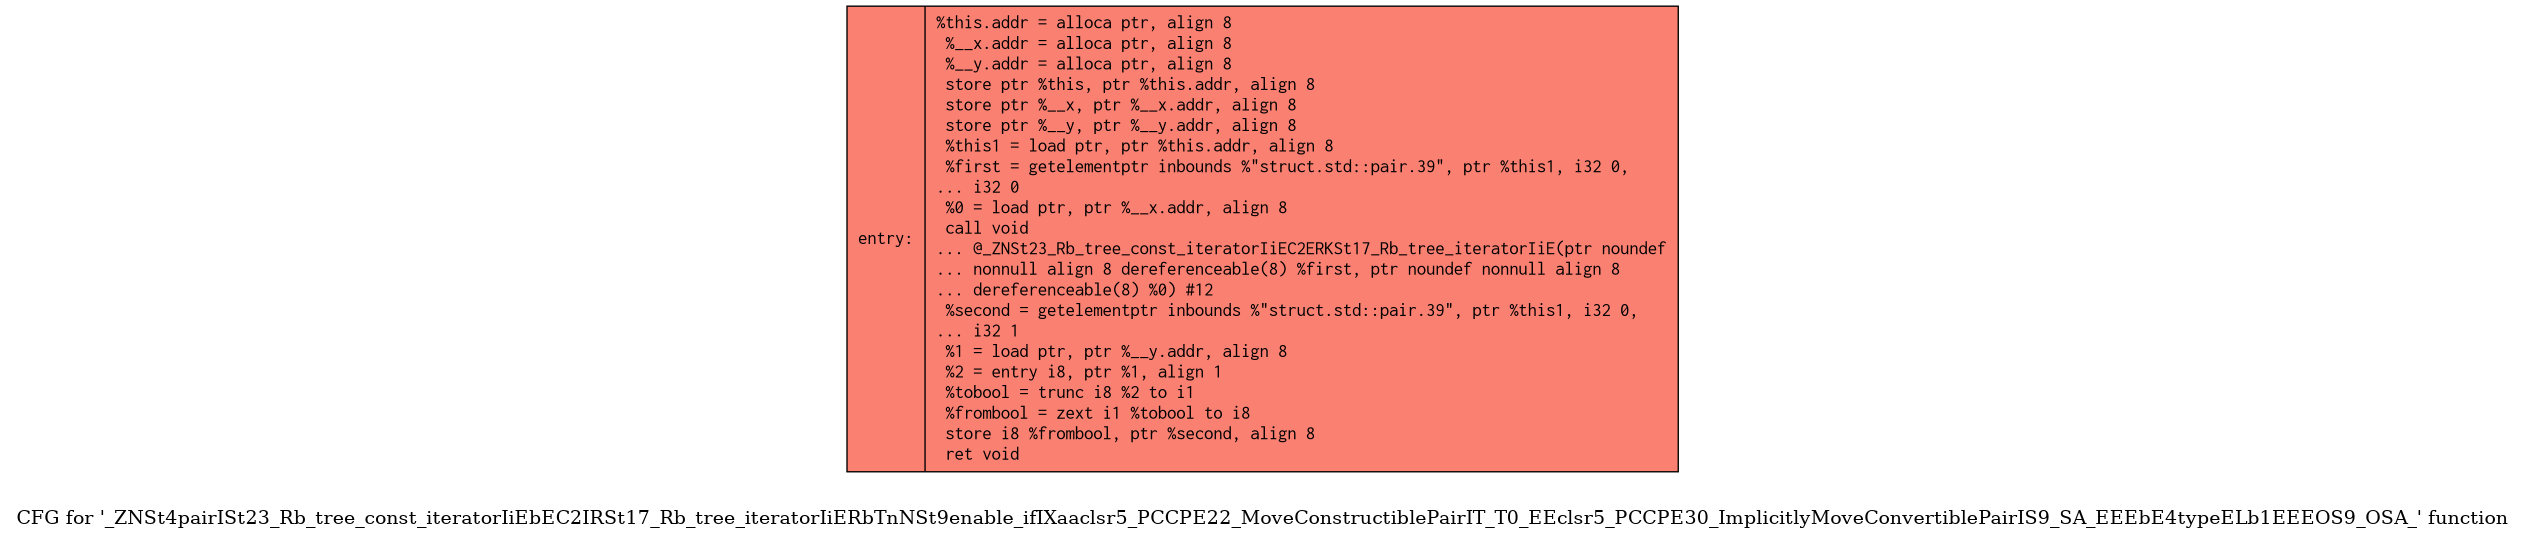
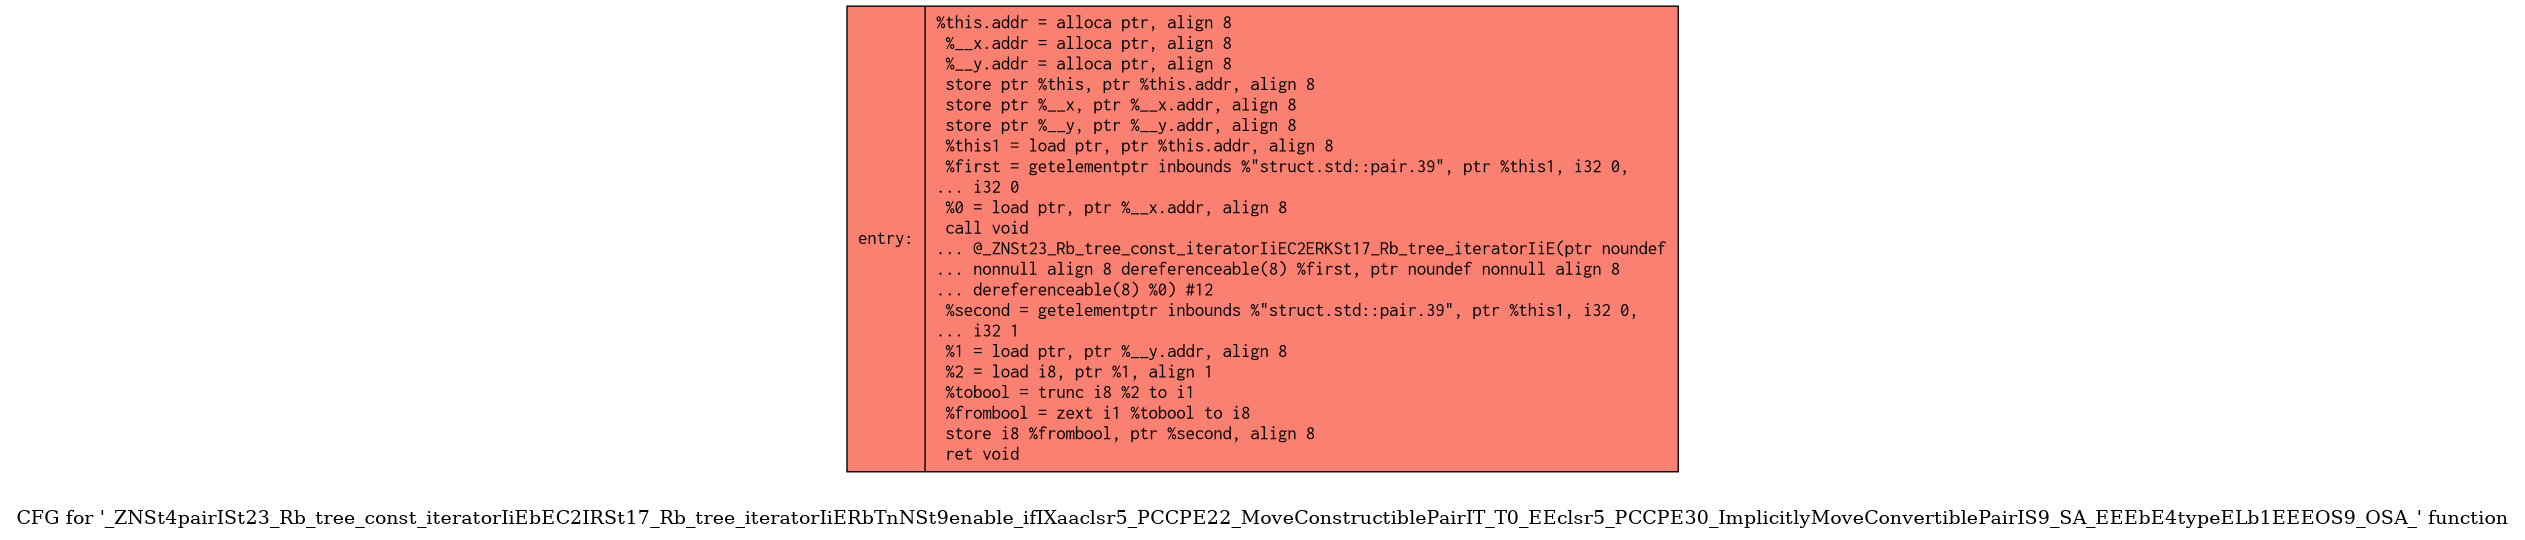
(1080, 372) -> (1075, 372)
